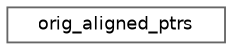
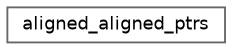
(116, 25) -> (116, 25)
